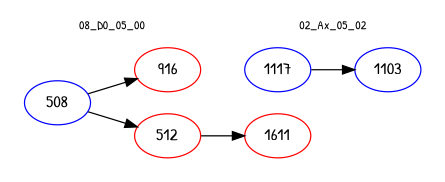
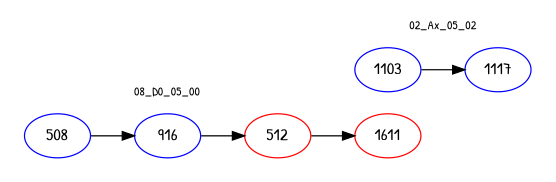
(168, 70) -> (168, 136)
(327, 70) -> (437, 70)
(107, 118) -> (217, 136)
